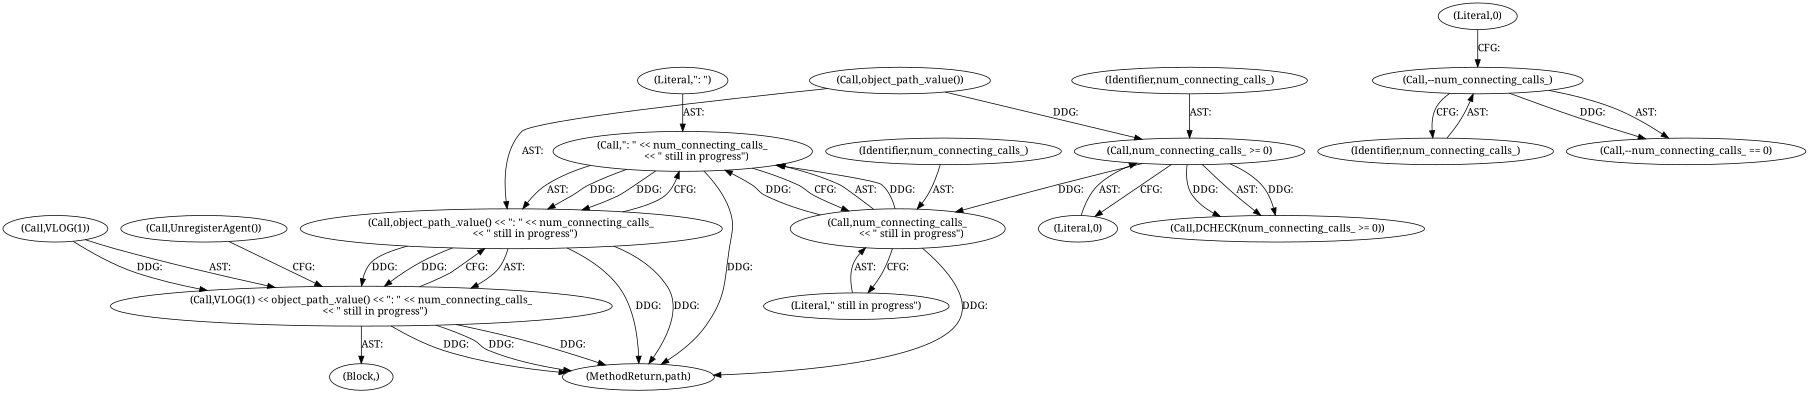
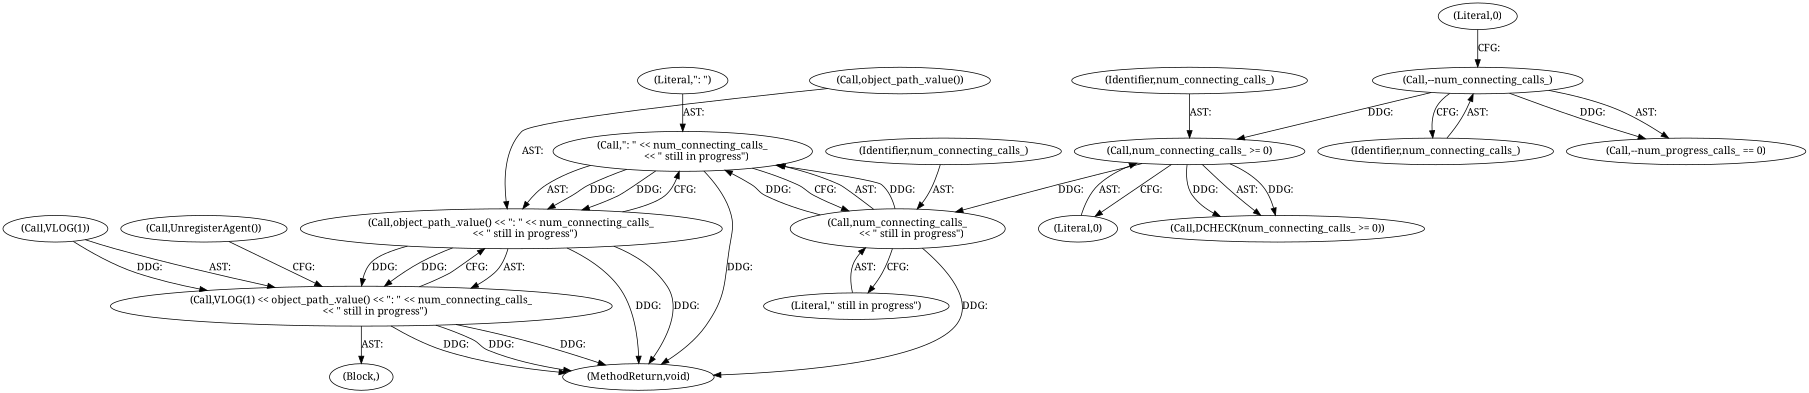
(1040, 115) -> (1338, 115)
(1686, 151) -> (1686, 151)
(638, 377) -> (638, 377)
